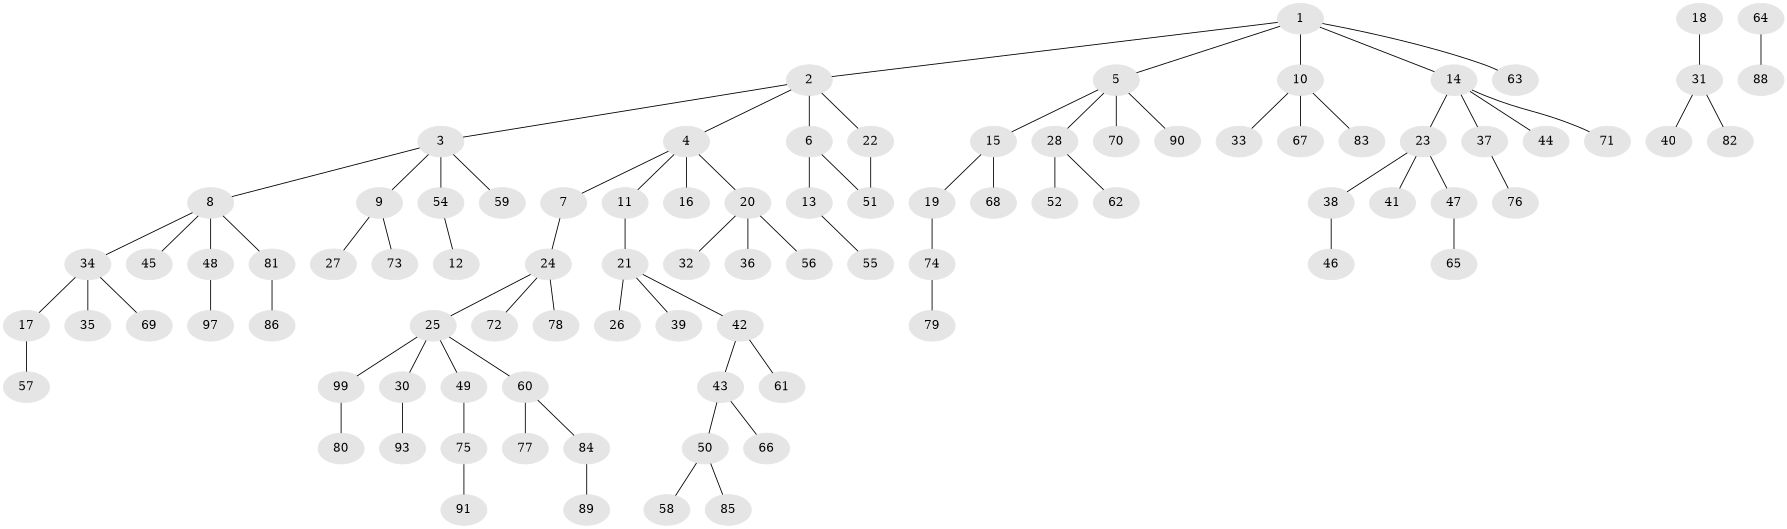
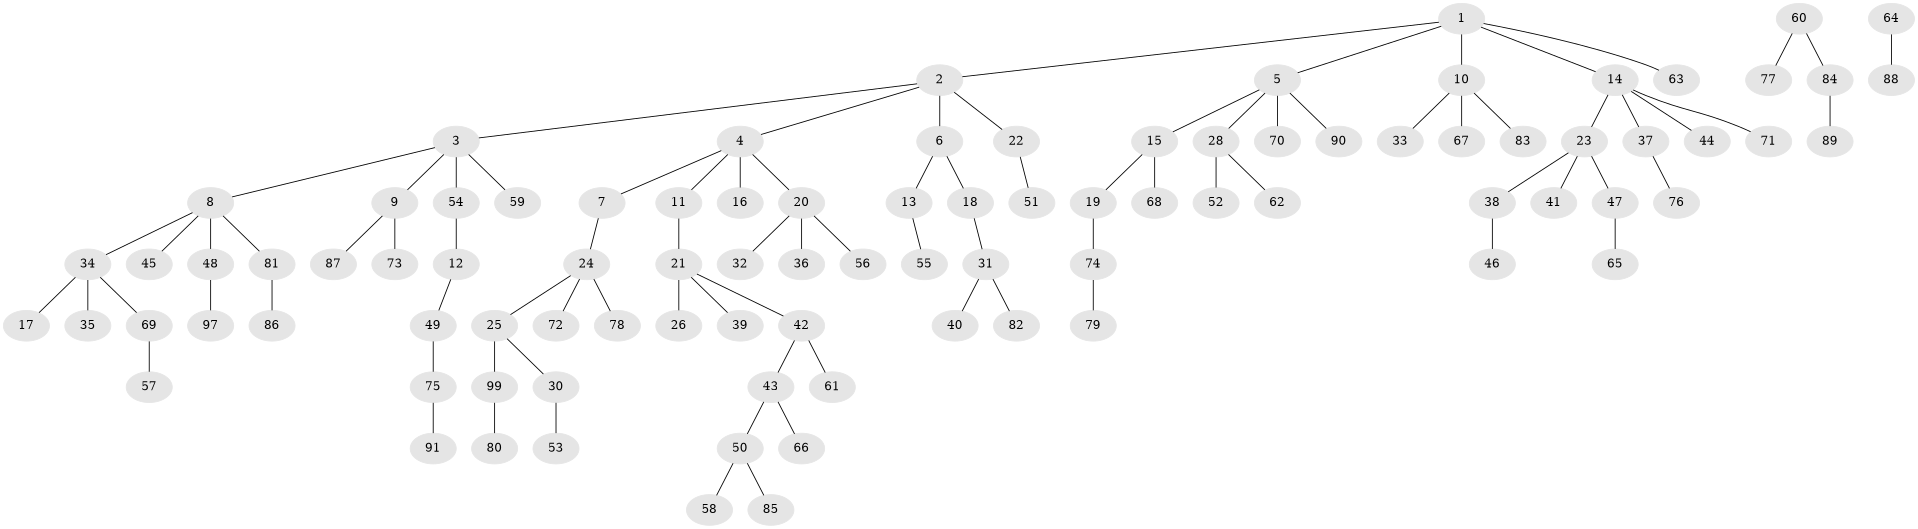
(840, 172) -> (955, 172)
(333, 264) -> (333, 264)
(449, 356) -> (445, 295)
(26, 357) -> (149, 357)
(479, 357) -> none
(403, 449) -> (556, 449)
